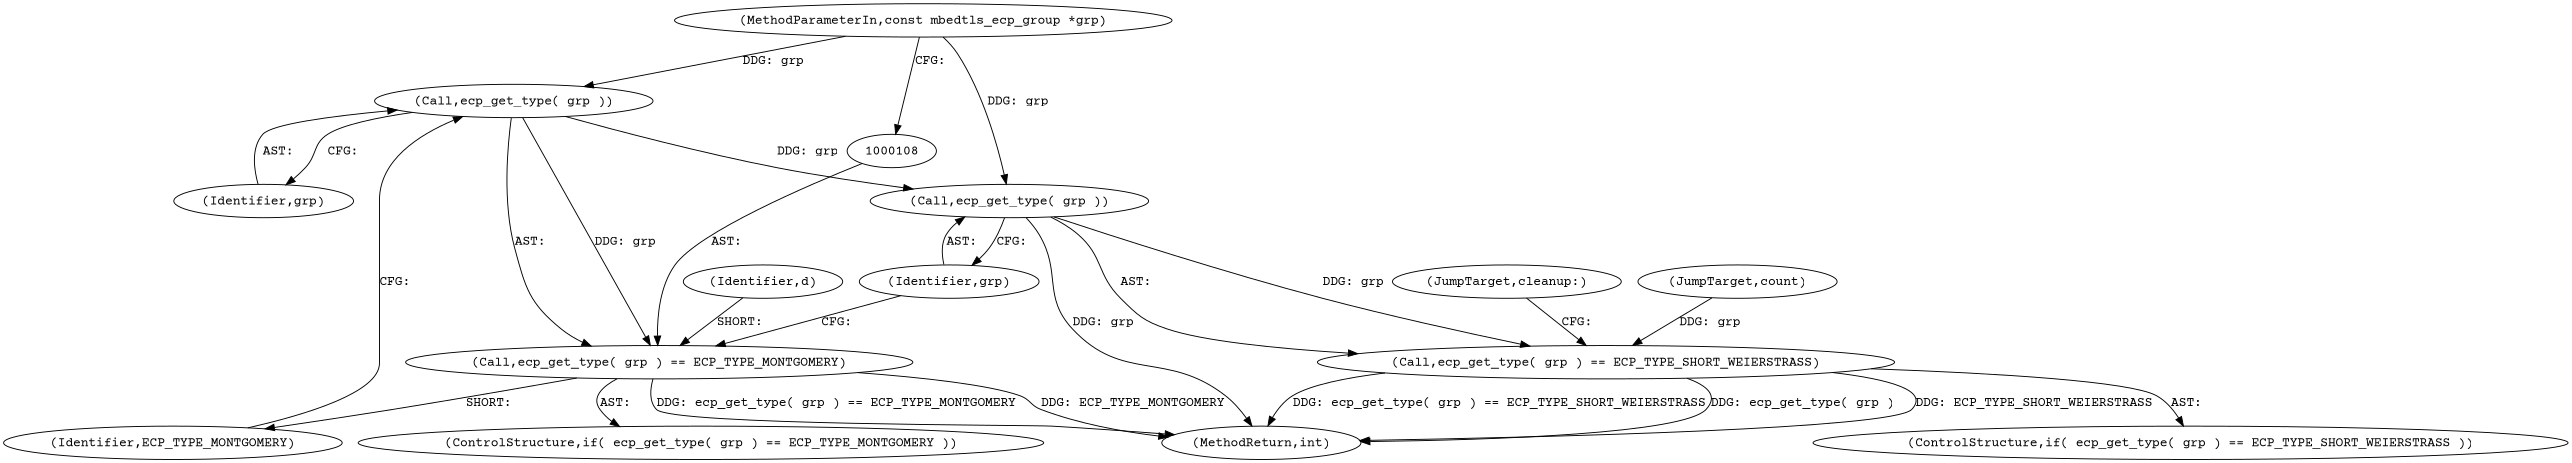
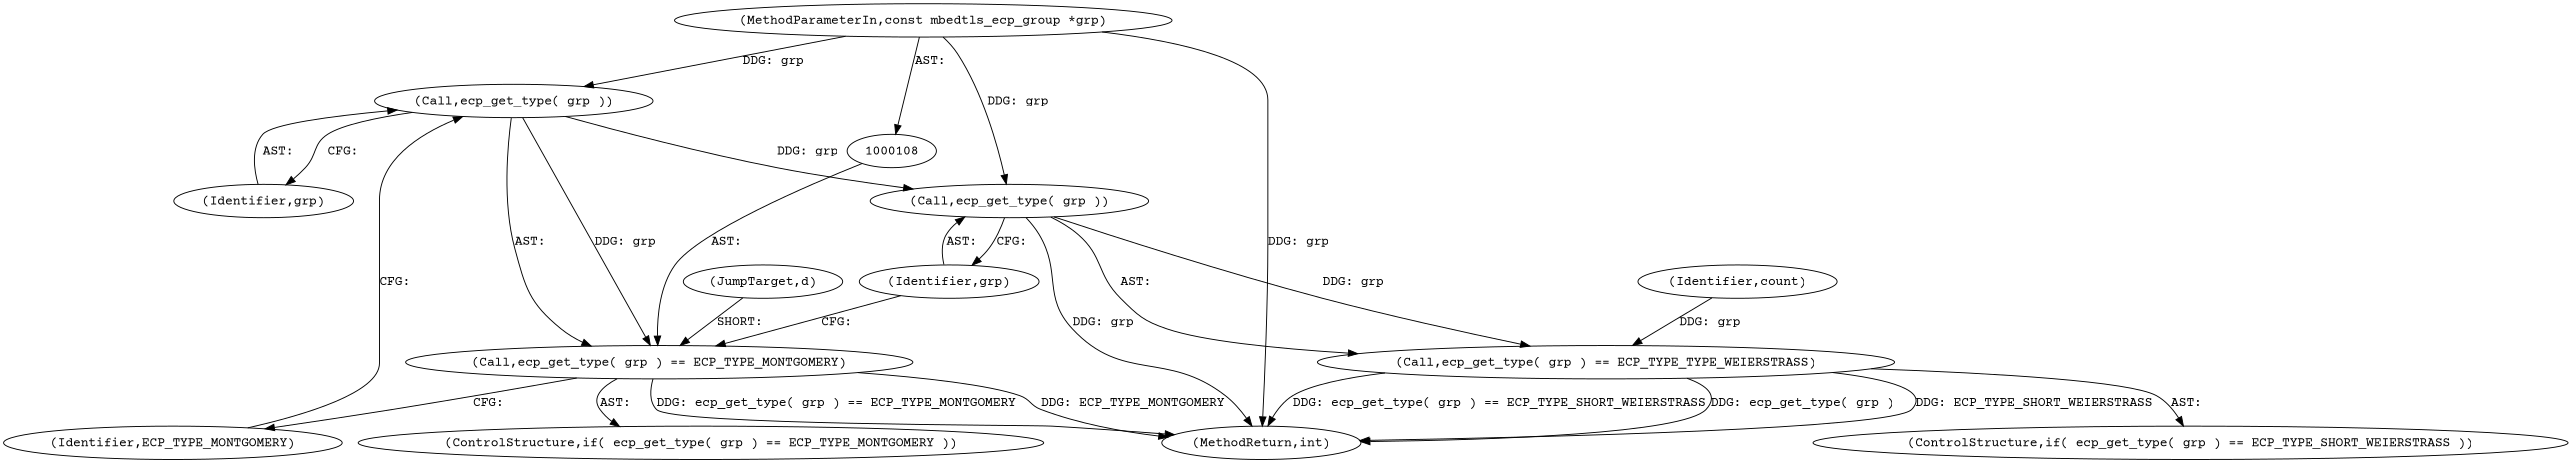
(934, 61) -> (934, 61)
none -> (1268, 164)
(763, 282) -> (763, 282)
(1507, 282) -> none
(1738, 282) -> (1738, 282)
(1606, 362) -> (1606, 362)
(492, 403) -> (492, 403)
